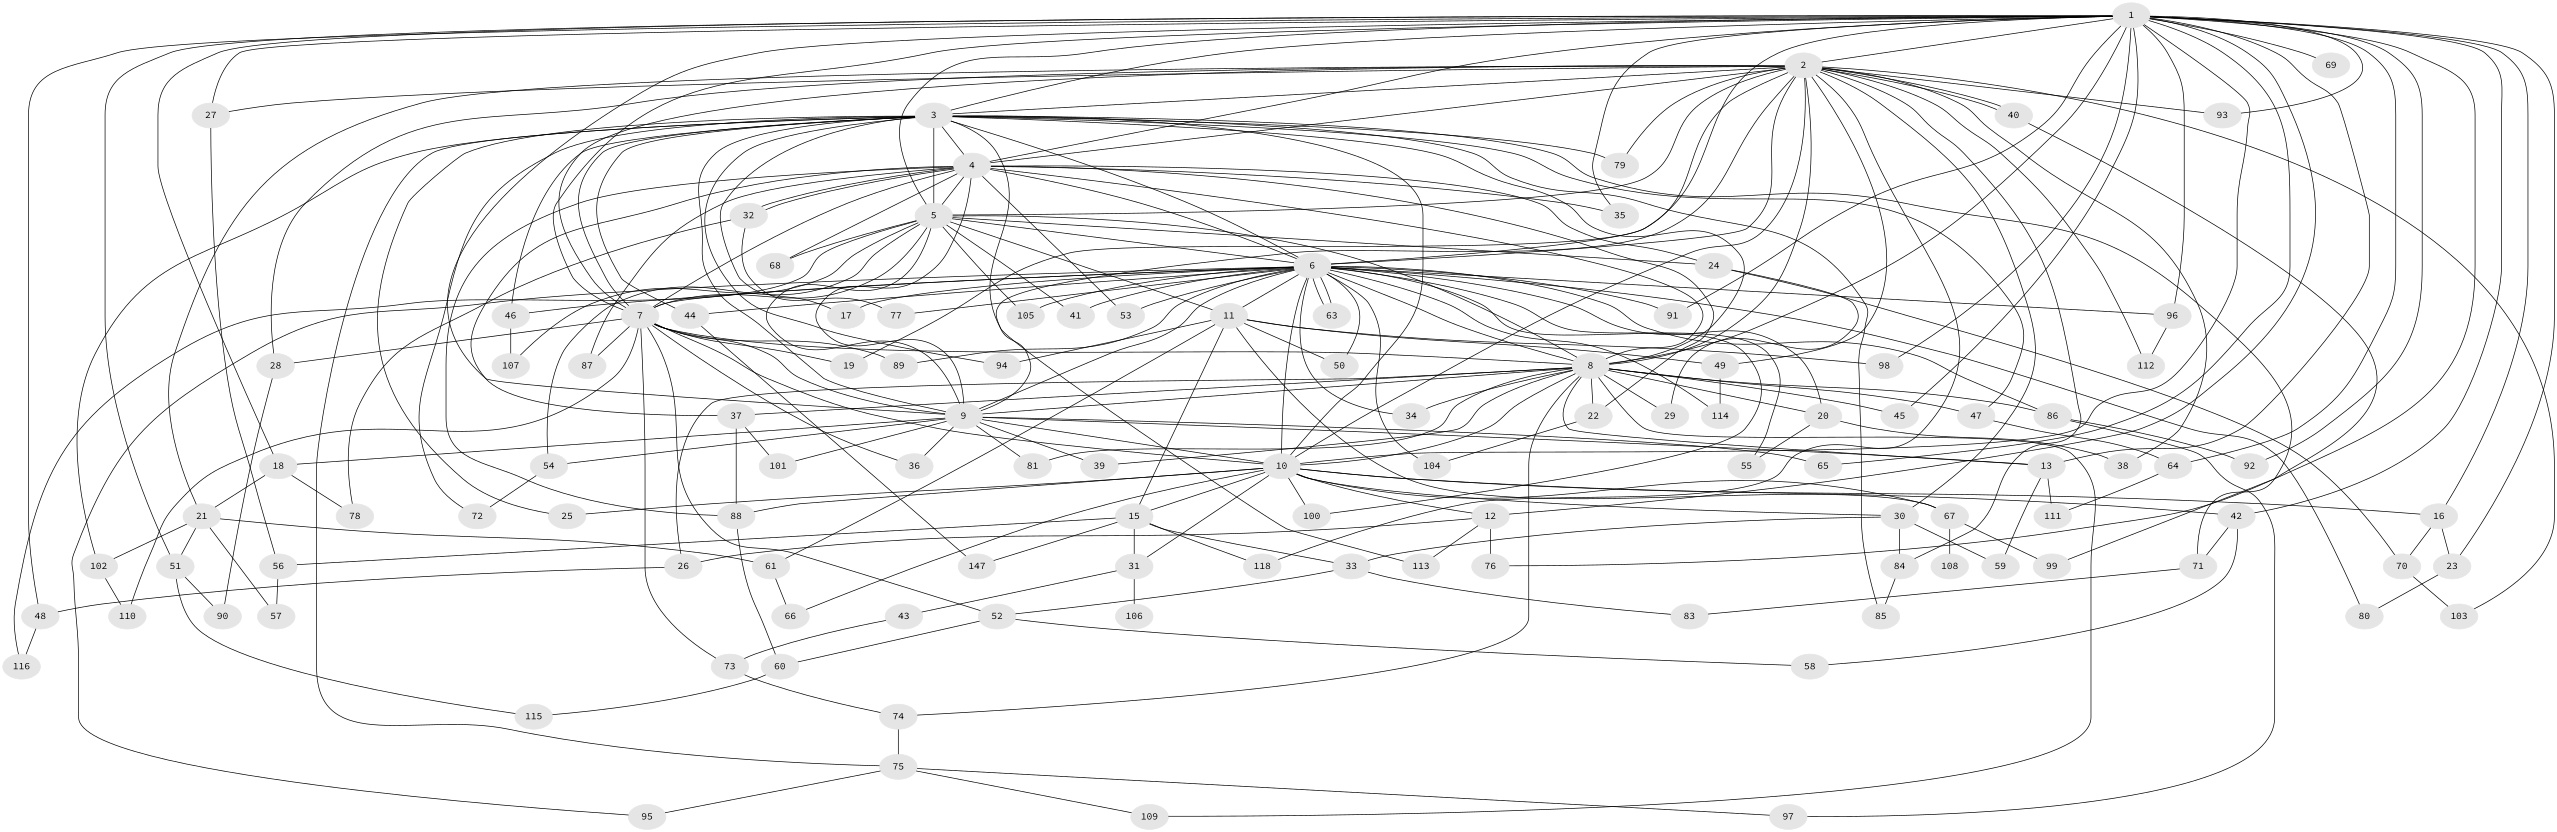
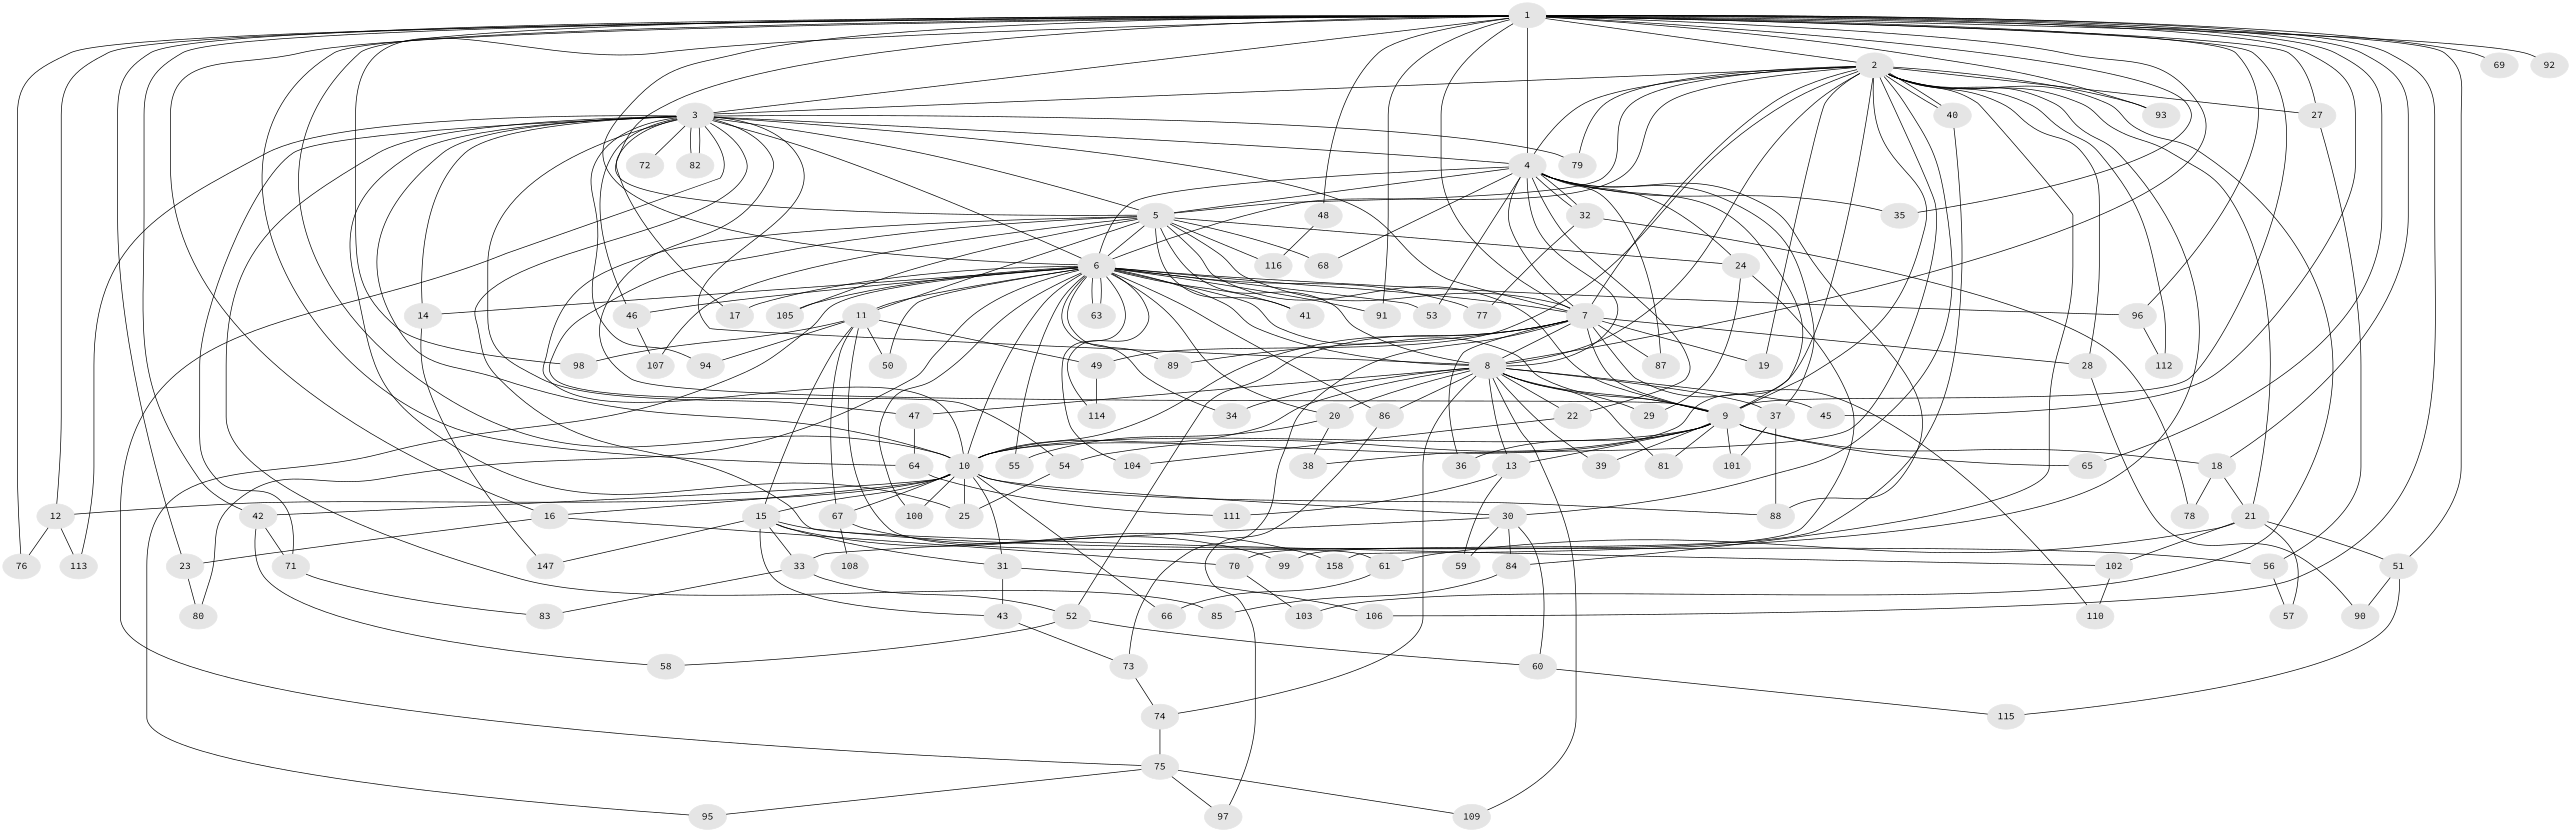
none -> (695, 166)
(2368, 272) -> (2434, 364)
none -> (584, 286)
(690, 316) -> (423, 316)
(2153, 436) -> none
(513, 491) -> (1015, 491)
(683, 566) -> none
(1262, 566) -> (1335, 566)
(750, 593) -> (1543, 587)
none -> (850, 604)
